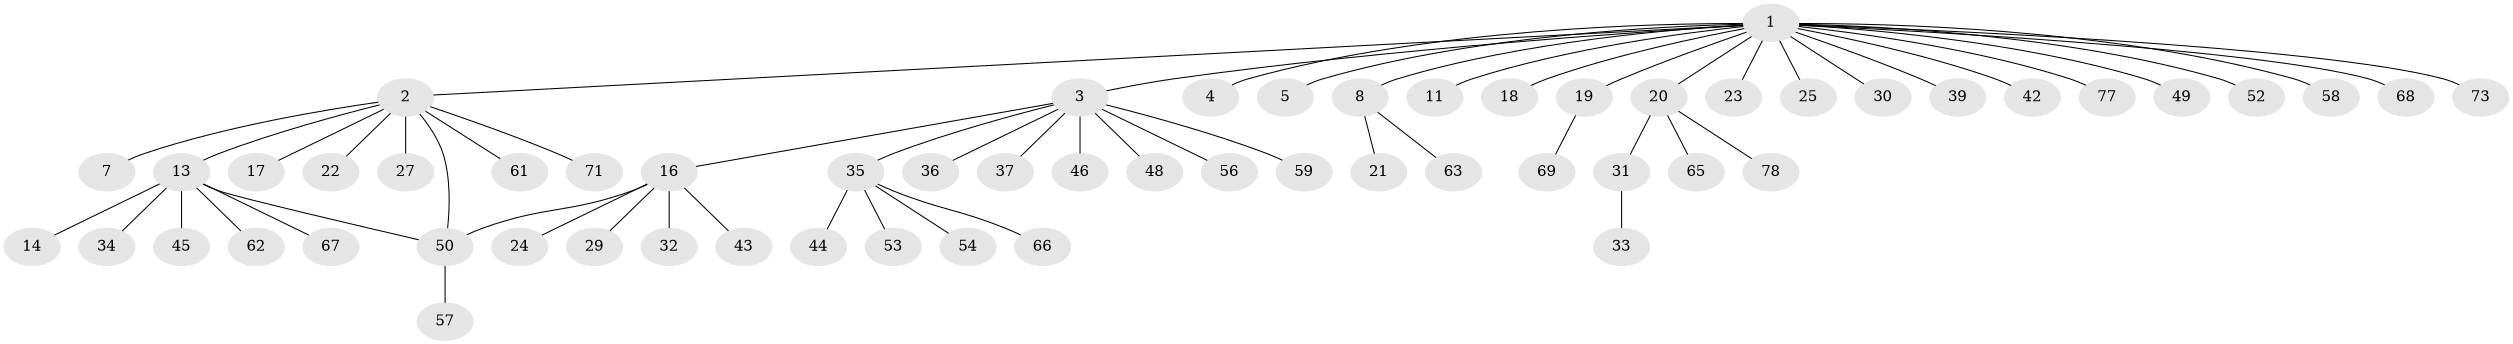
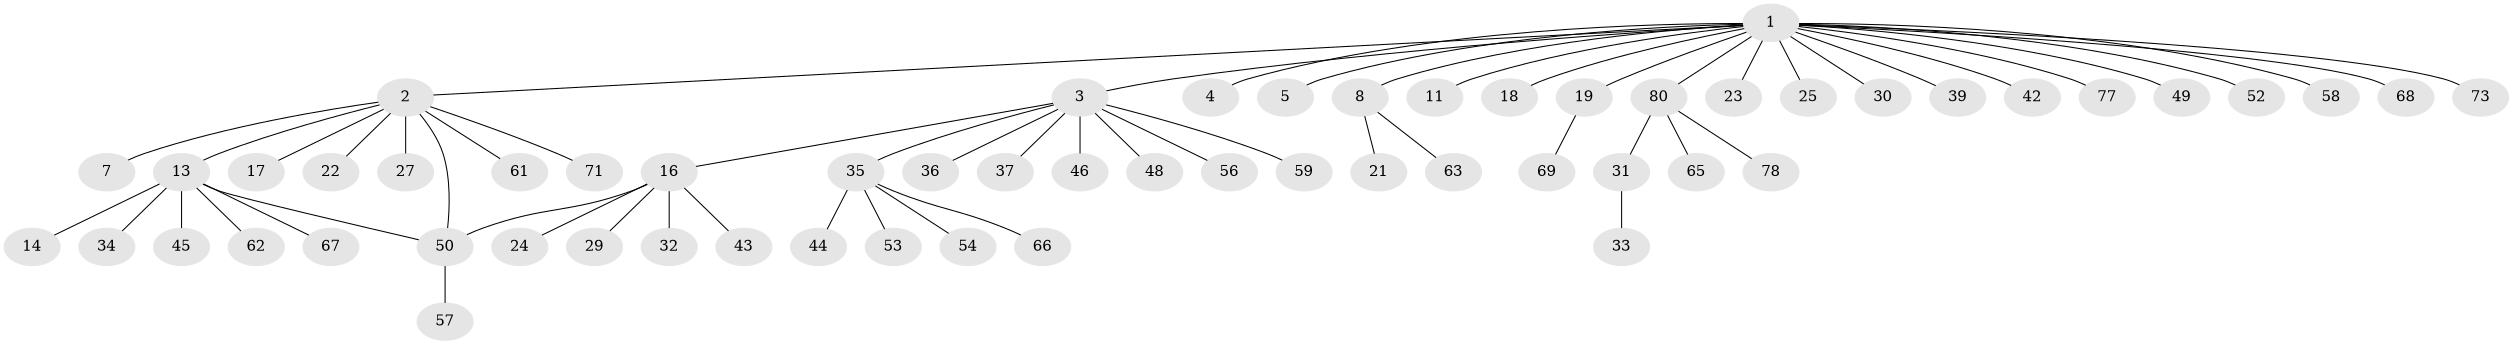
(1659, 98) -> (1659, 98)
